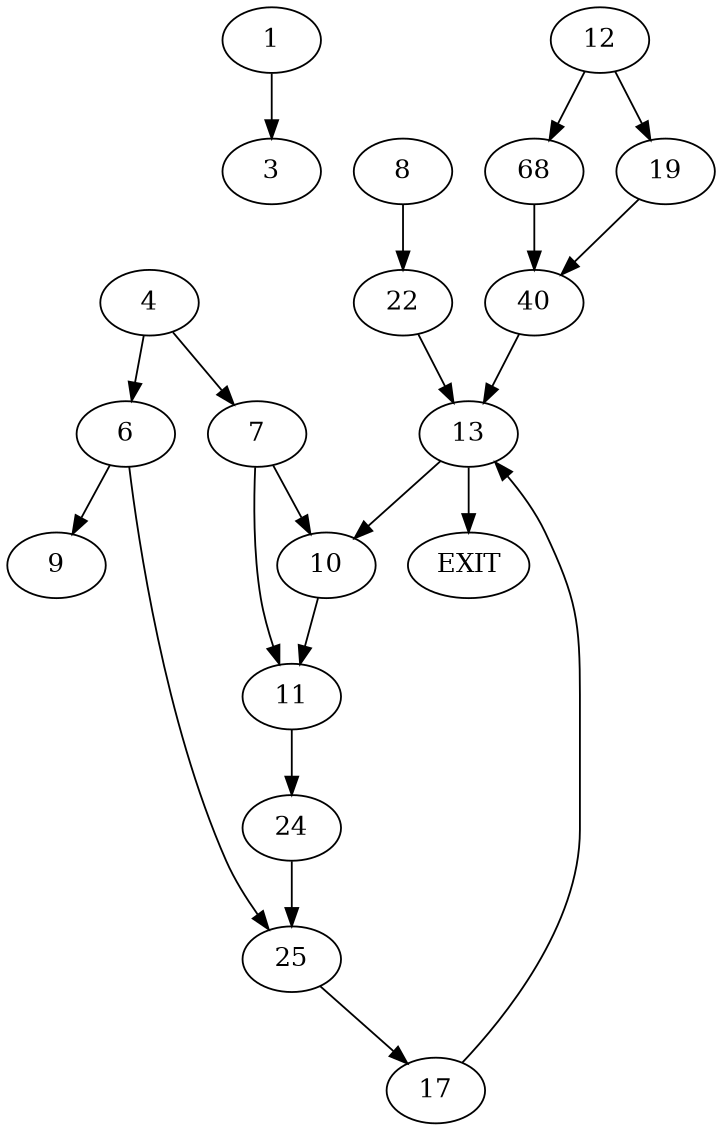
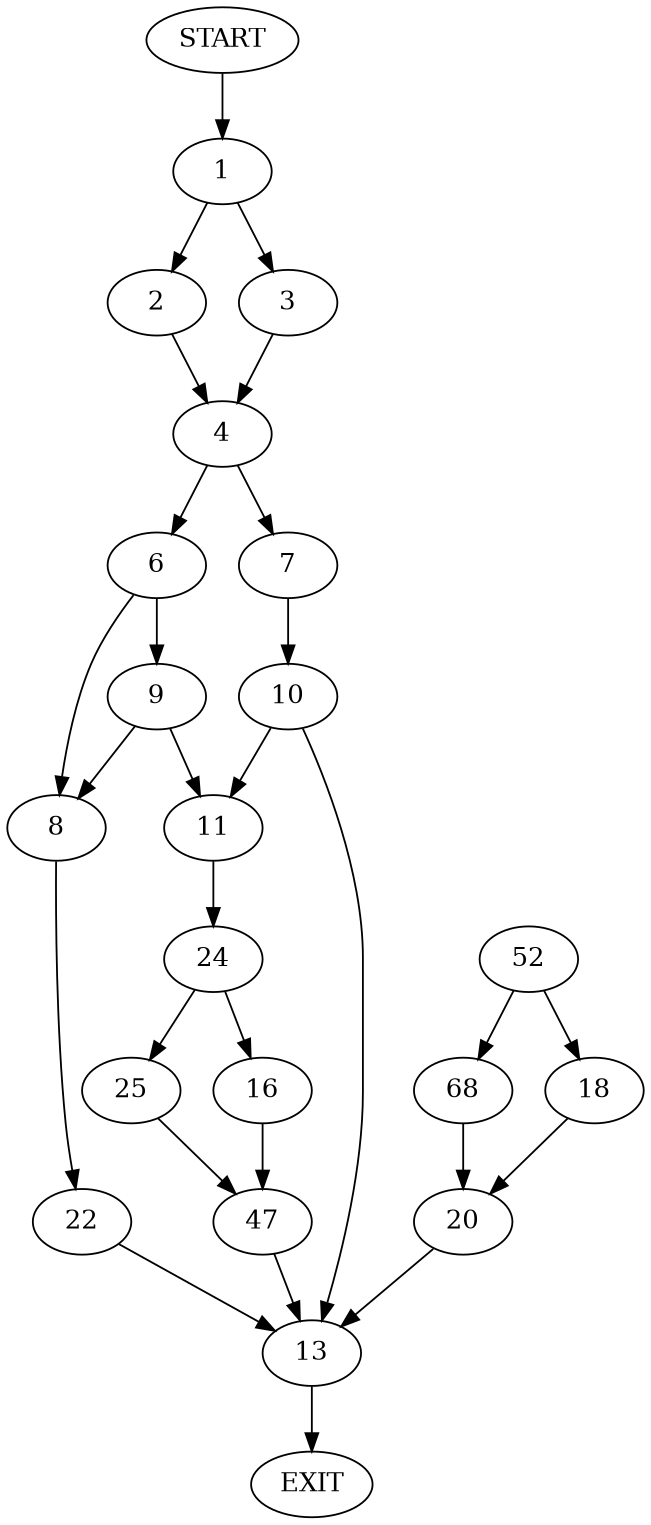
none -> (222, 40)
(600, 40) -> (529, 959)
(666, 171) -> (594, 1091)
none -> (157, 303)
(534, 303) -> (463, 1222)
none -> (260, 360)
(404, 494) -> (363, 1013)
(256, 558) -> (181, 754)
(172, 697) -> (85, 681)
none -> (112, 755)
none -> (263, 1091)
(436, 1091) -> (263, 1222)
